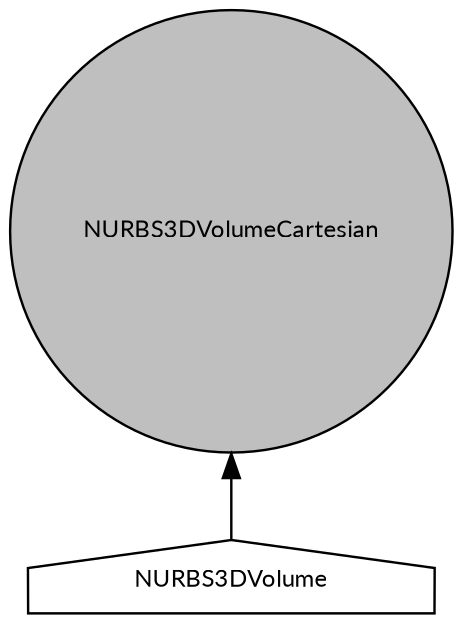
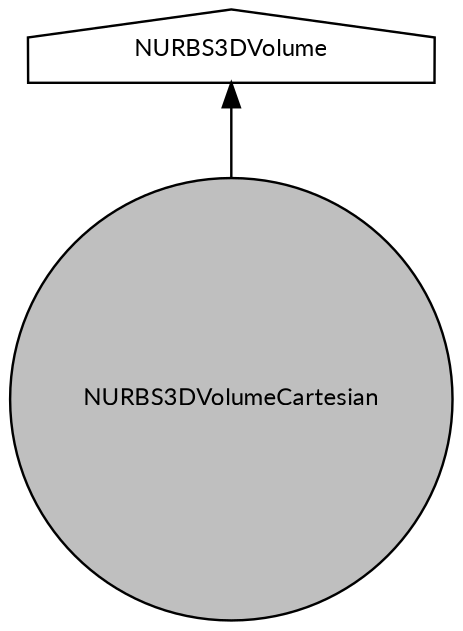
(231, 509) -> (231, 142)
